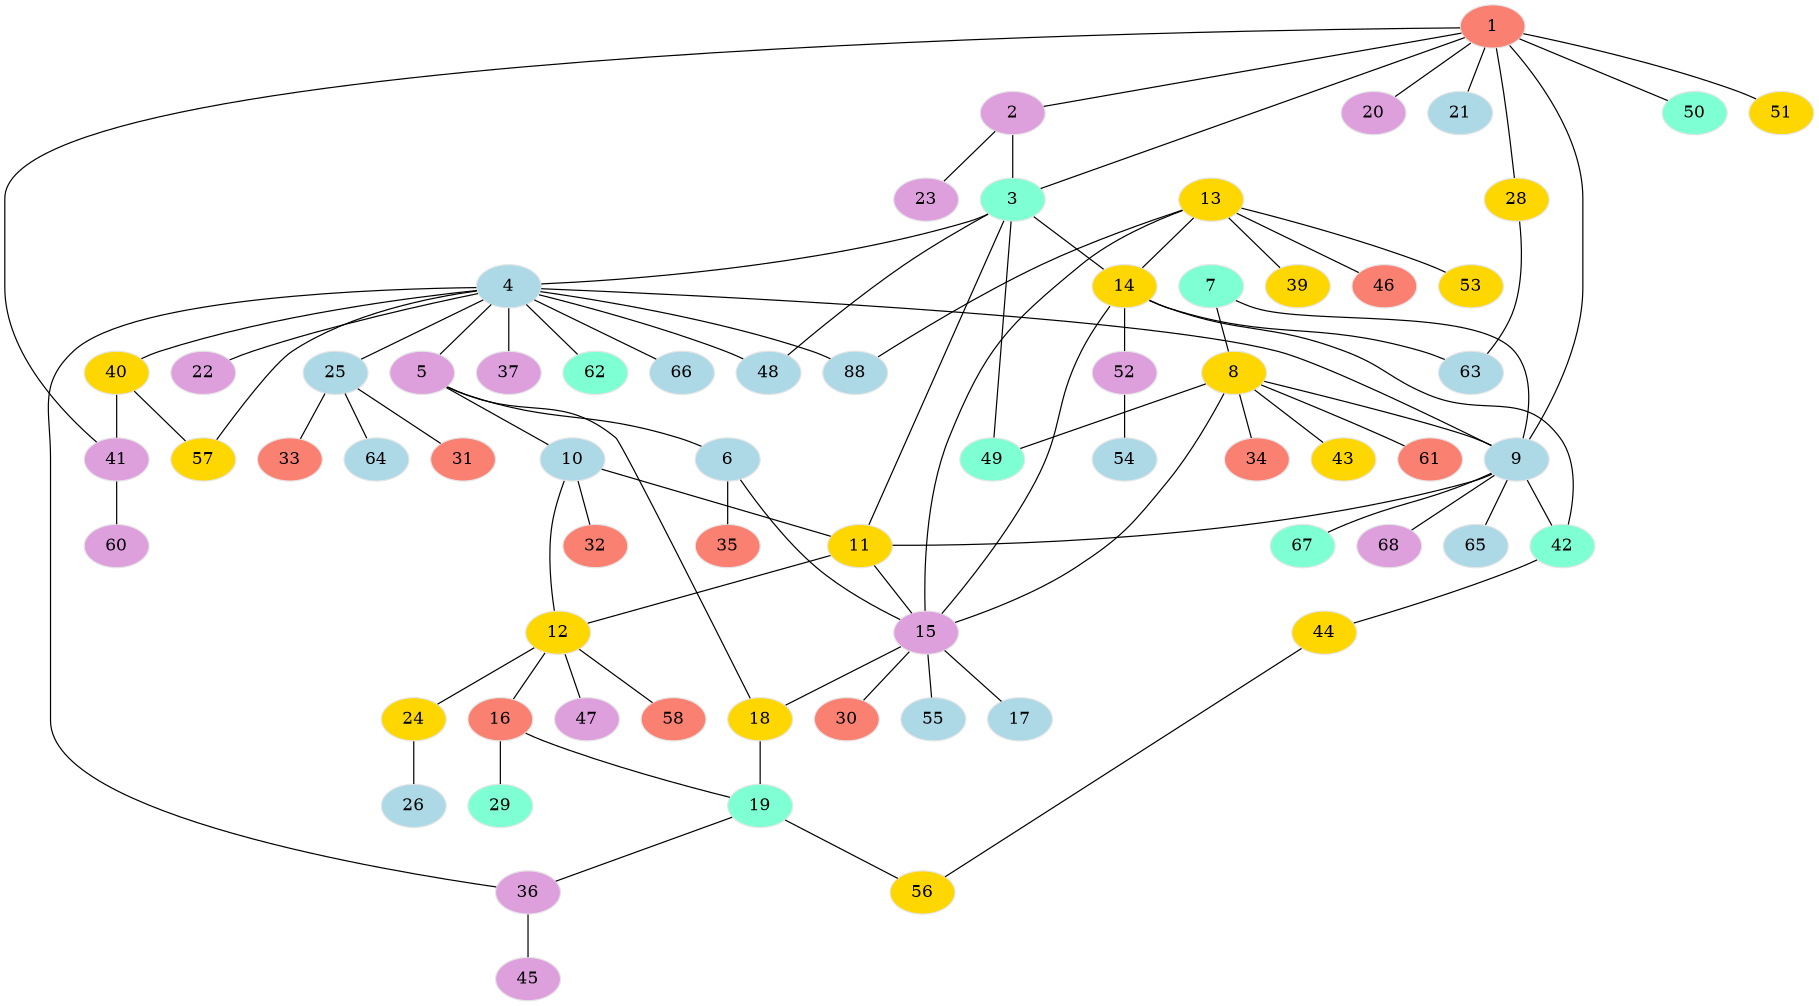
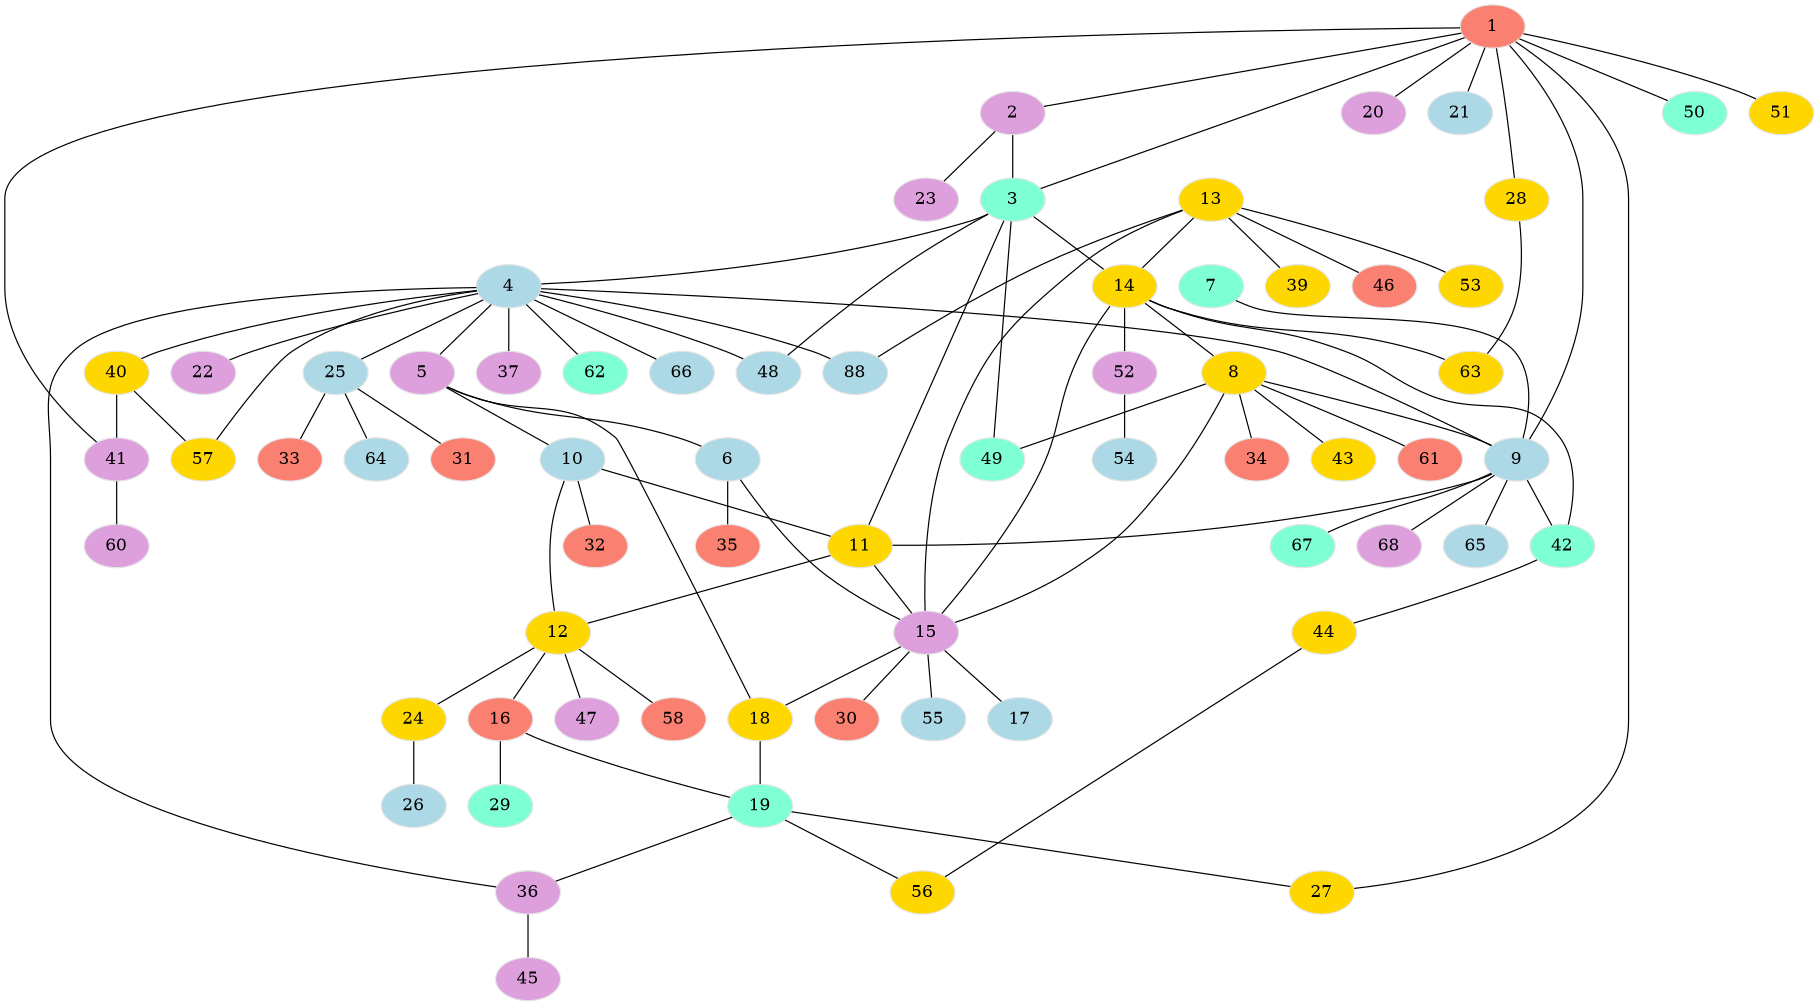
(1223, 331) -> (1174, 326)
(1471, 373) -> (1471, 373)
none -> (1322, 892)
